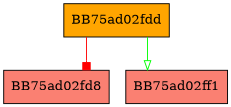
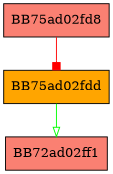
(86, 49) -> (56, 49)
(177, 87) -> (56, 154)
